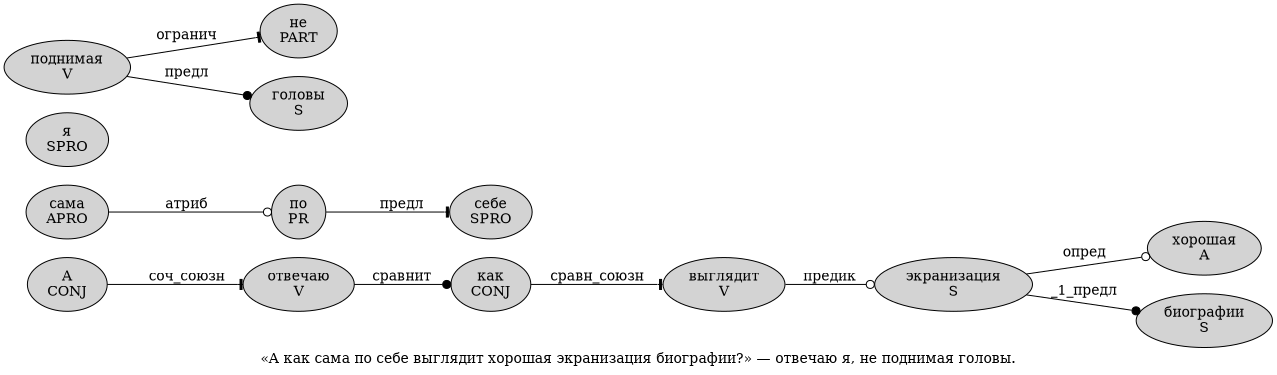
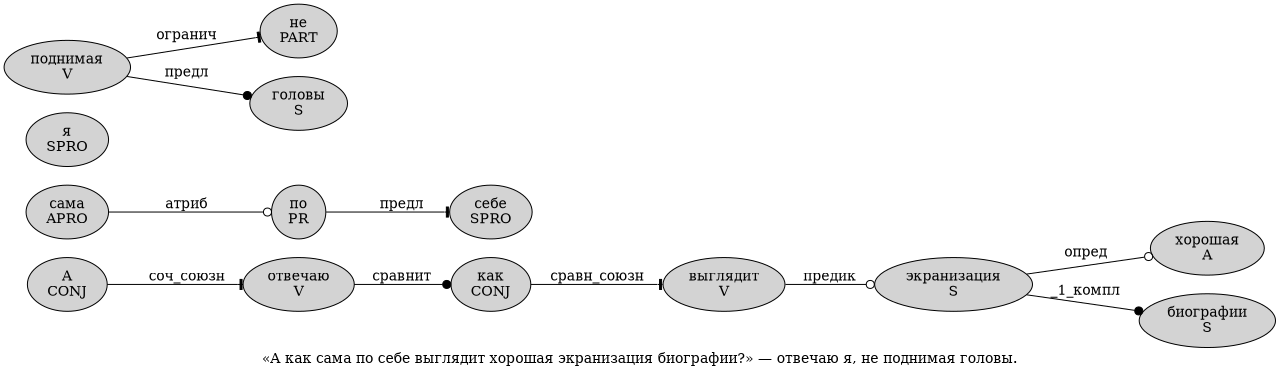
(1084, 291) -> (1086, 291)
